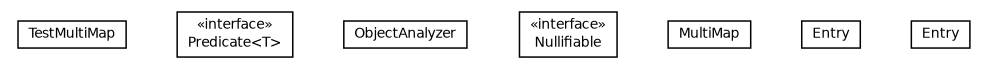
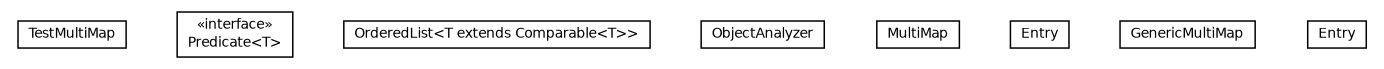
none -> (497, 35)
(568, 35) -> none
none -> (1188, 35)
